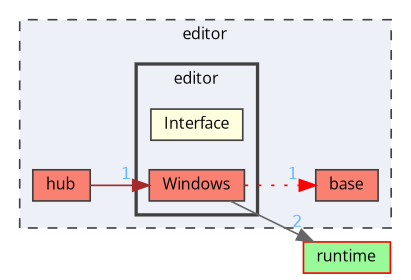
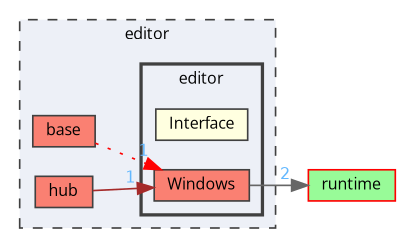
(272, 185) -> (121, 153)
